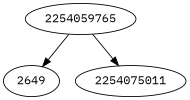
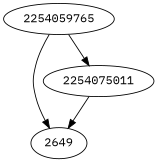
none -> (81, 109)
